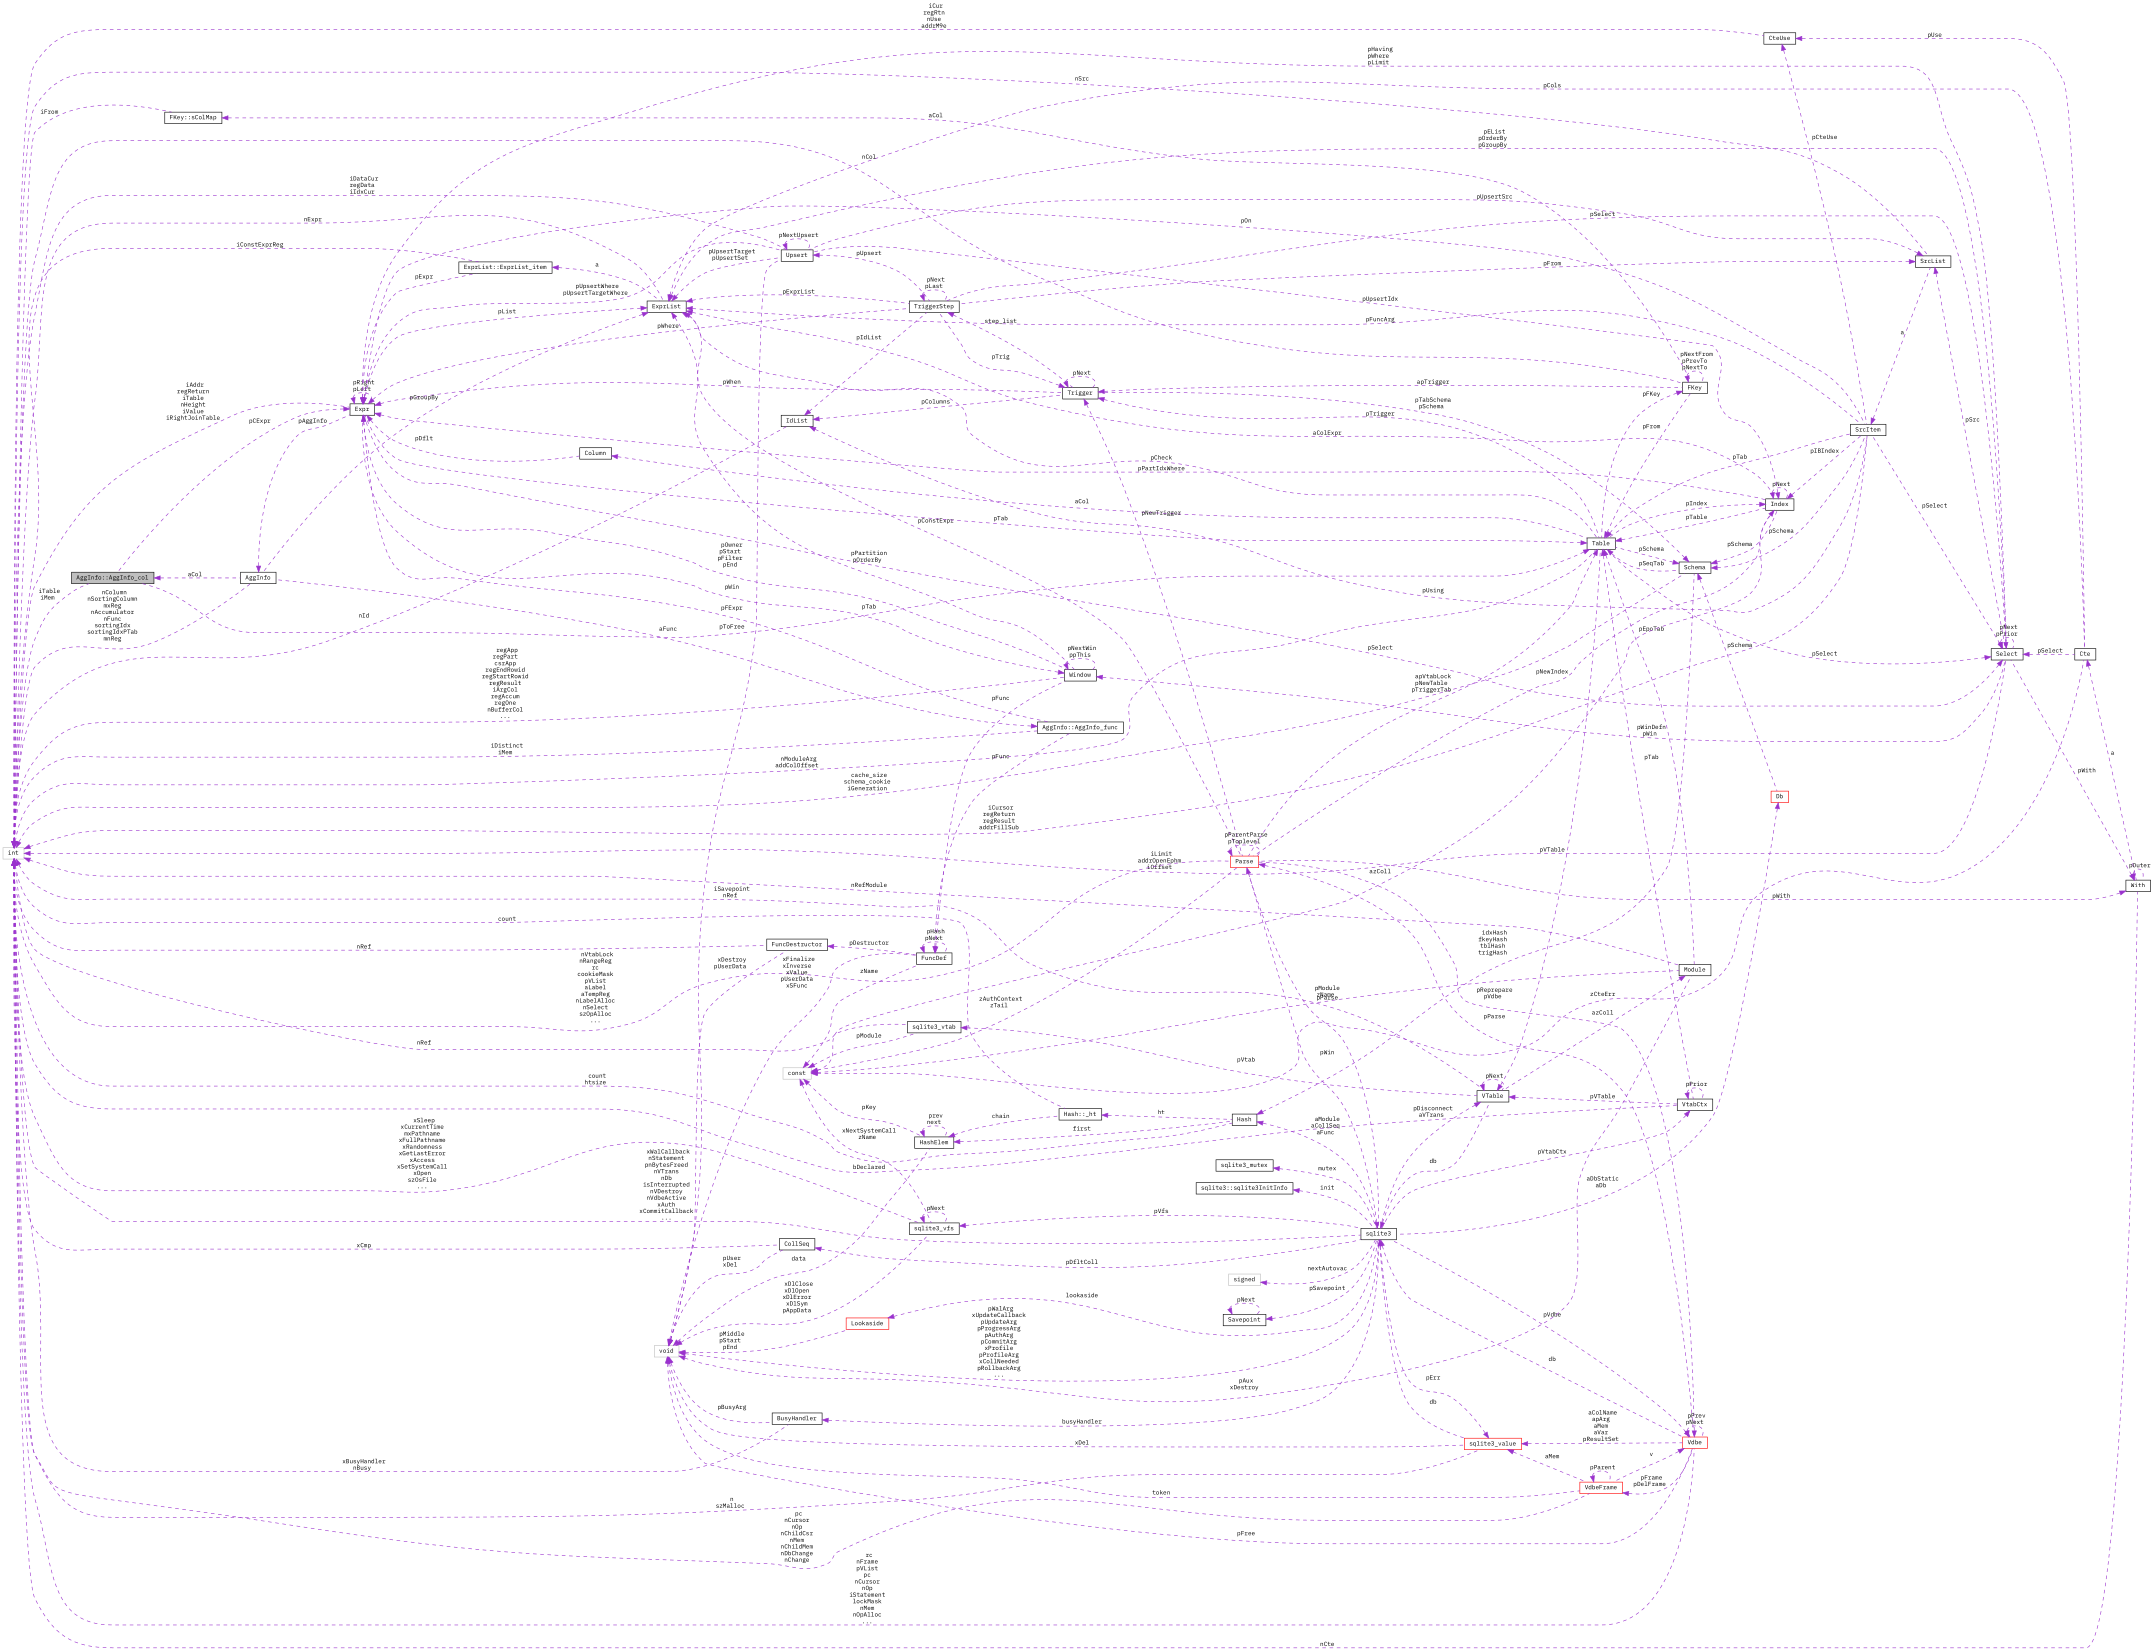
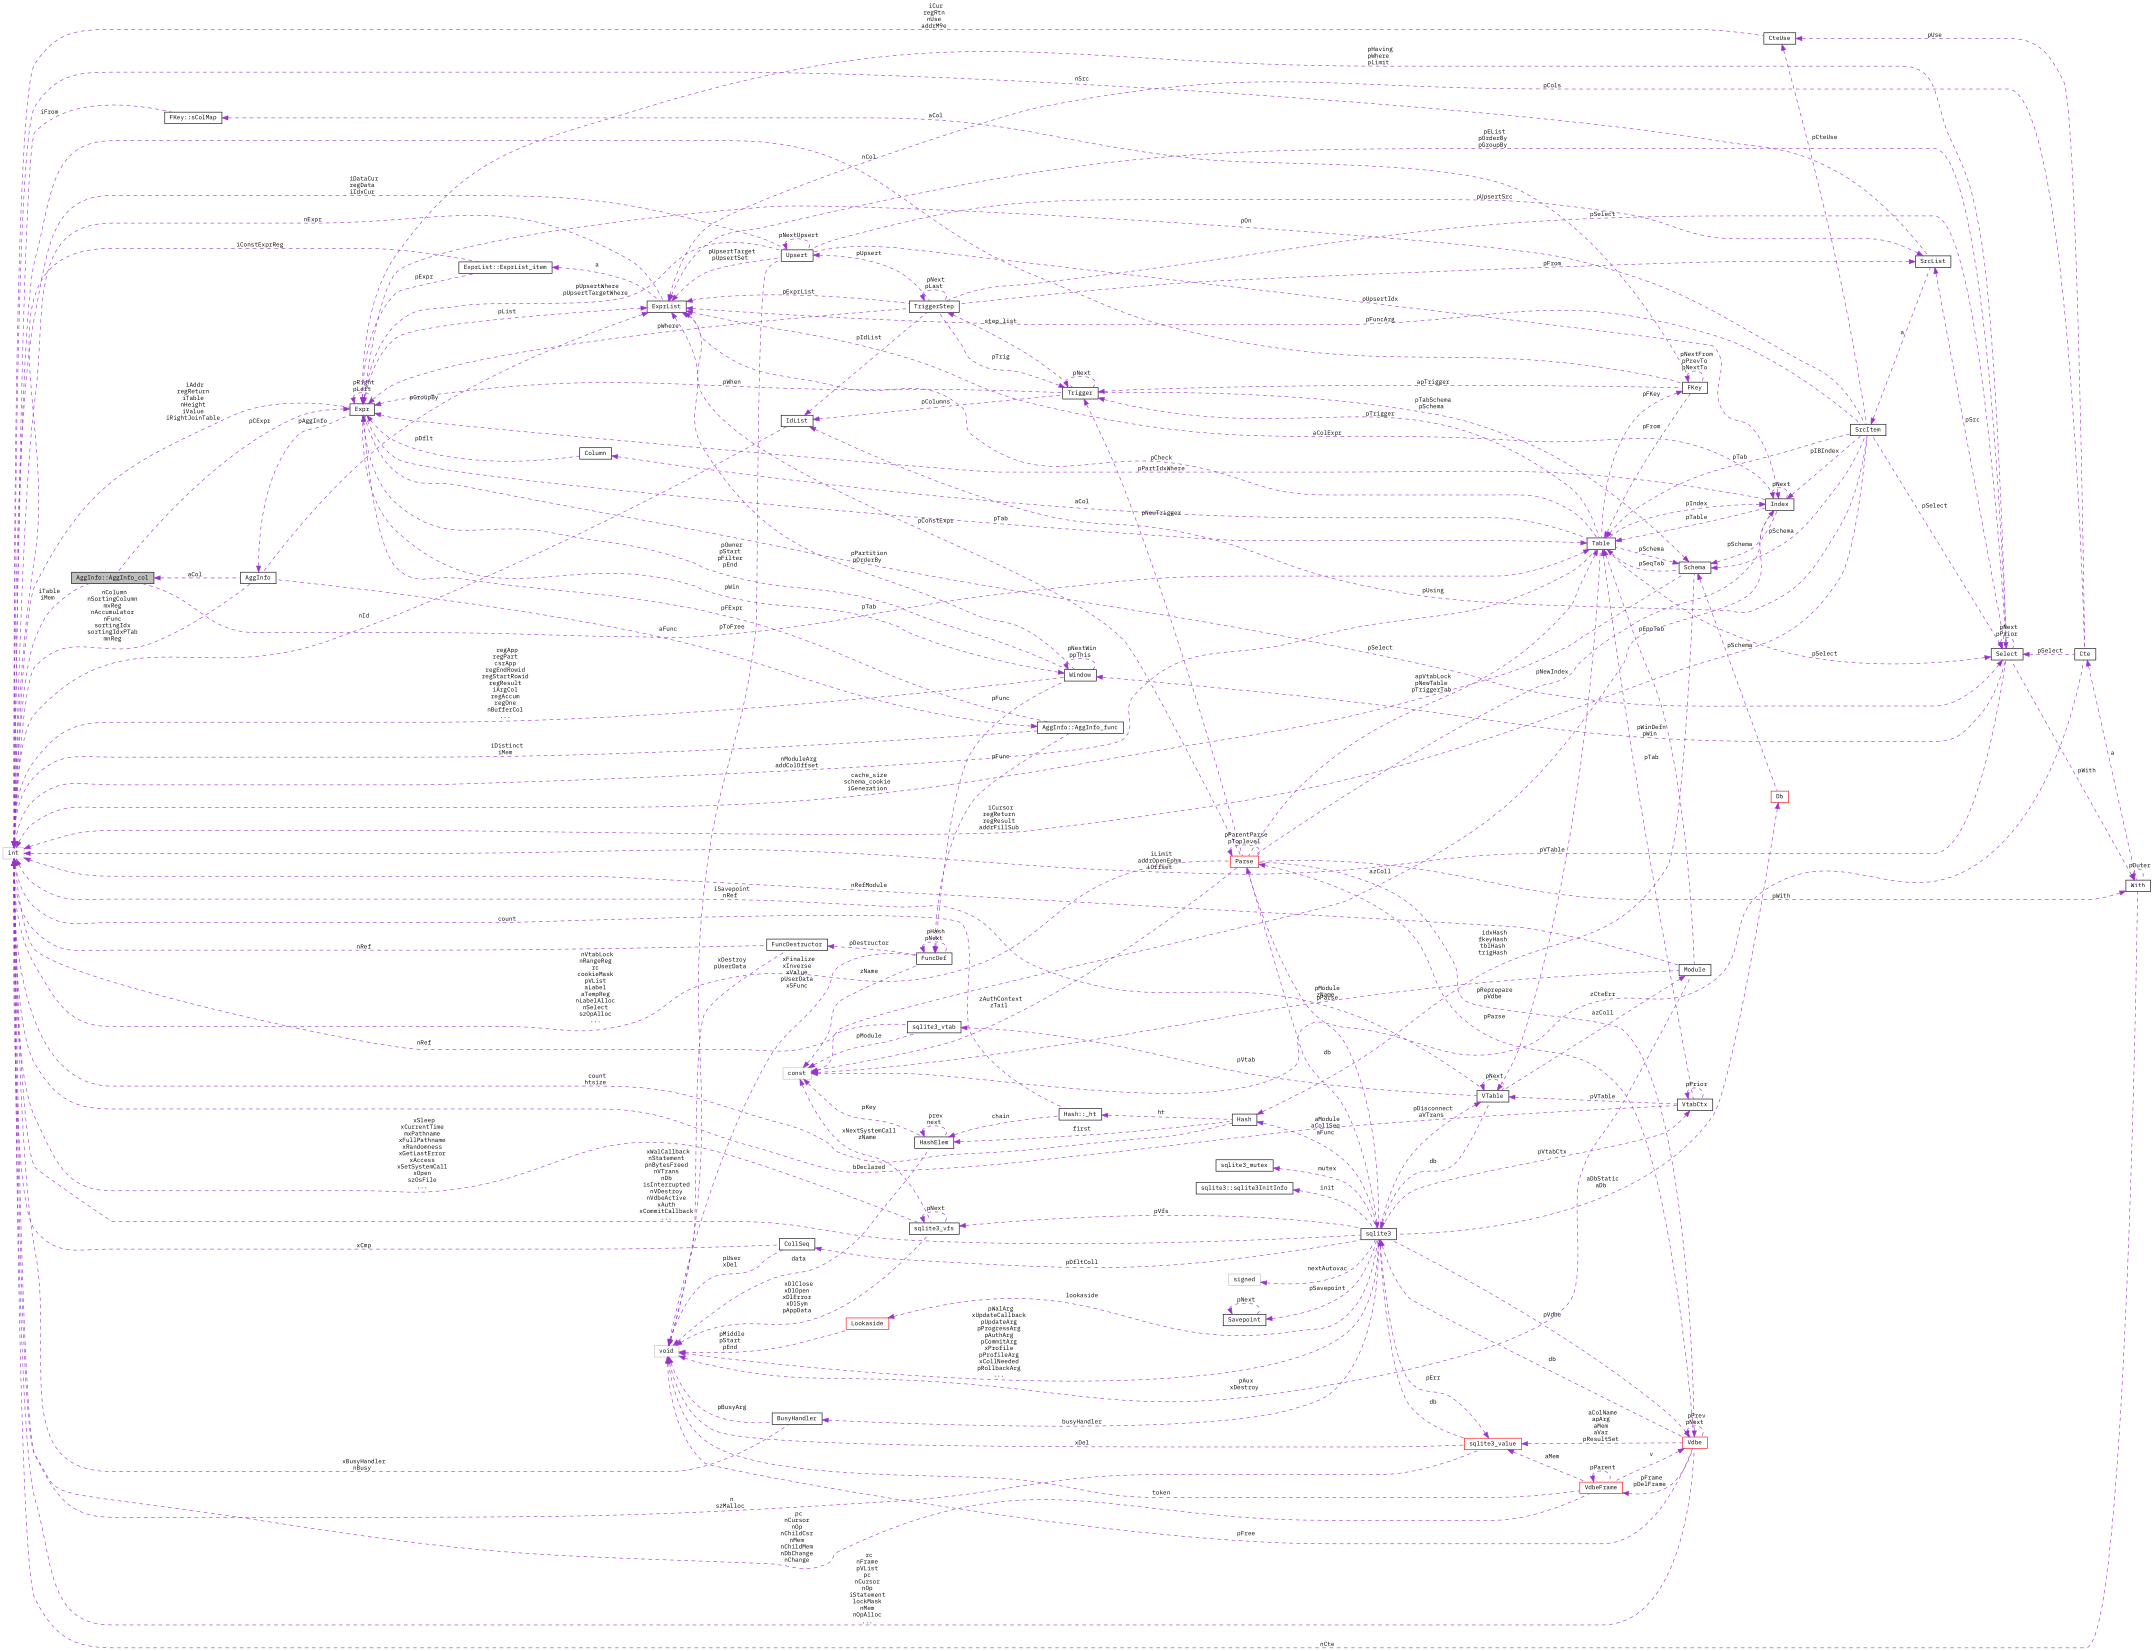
(1326, 1053) -> (1326, 1053)
